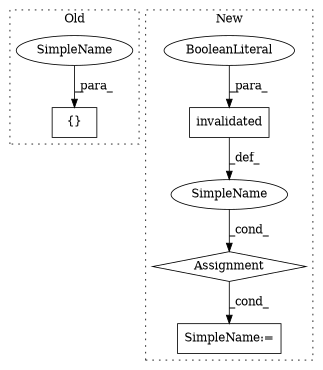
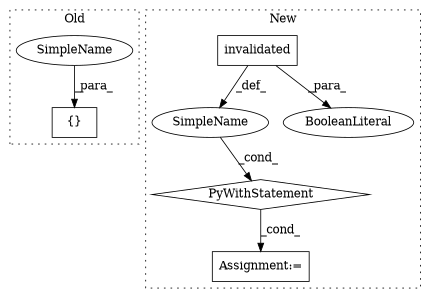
(229, 82) -> (300, 84)
(229, 267) -> (261, 195)
(229, 339) -> (261, 267)
